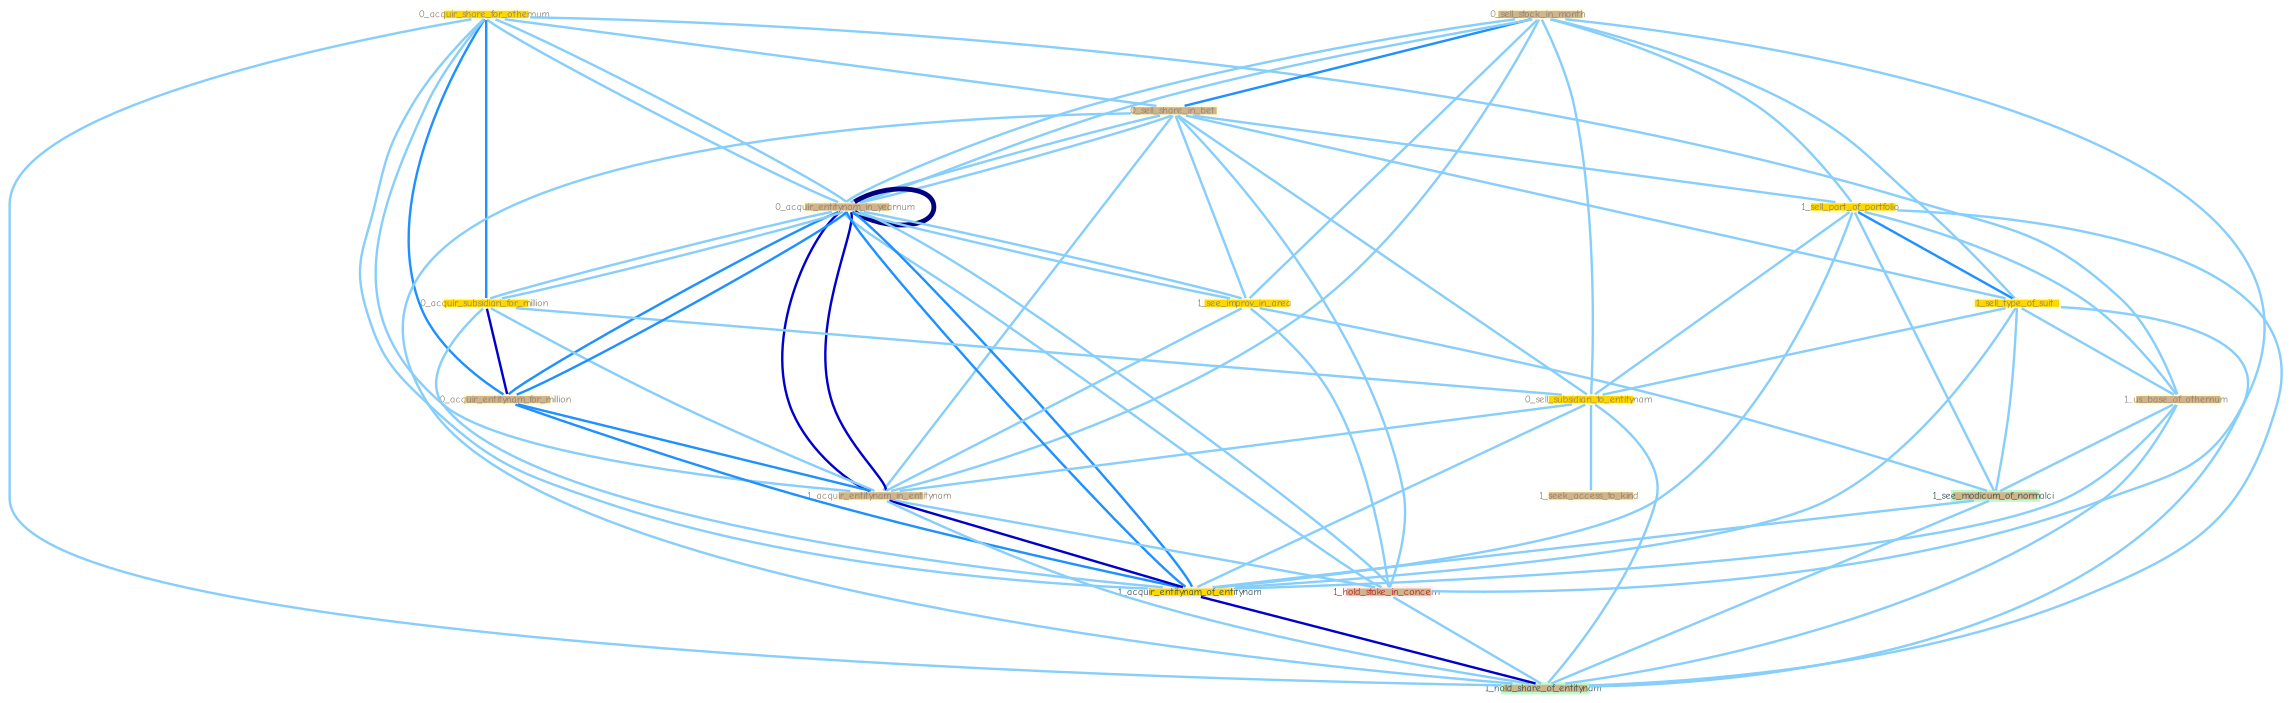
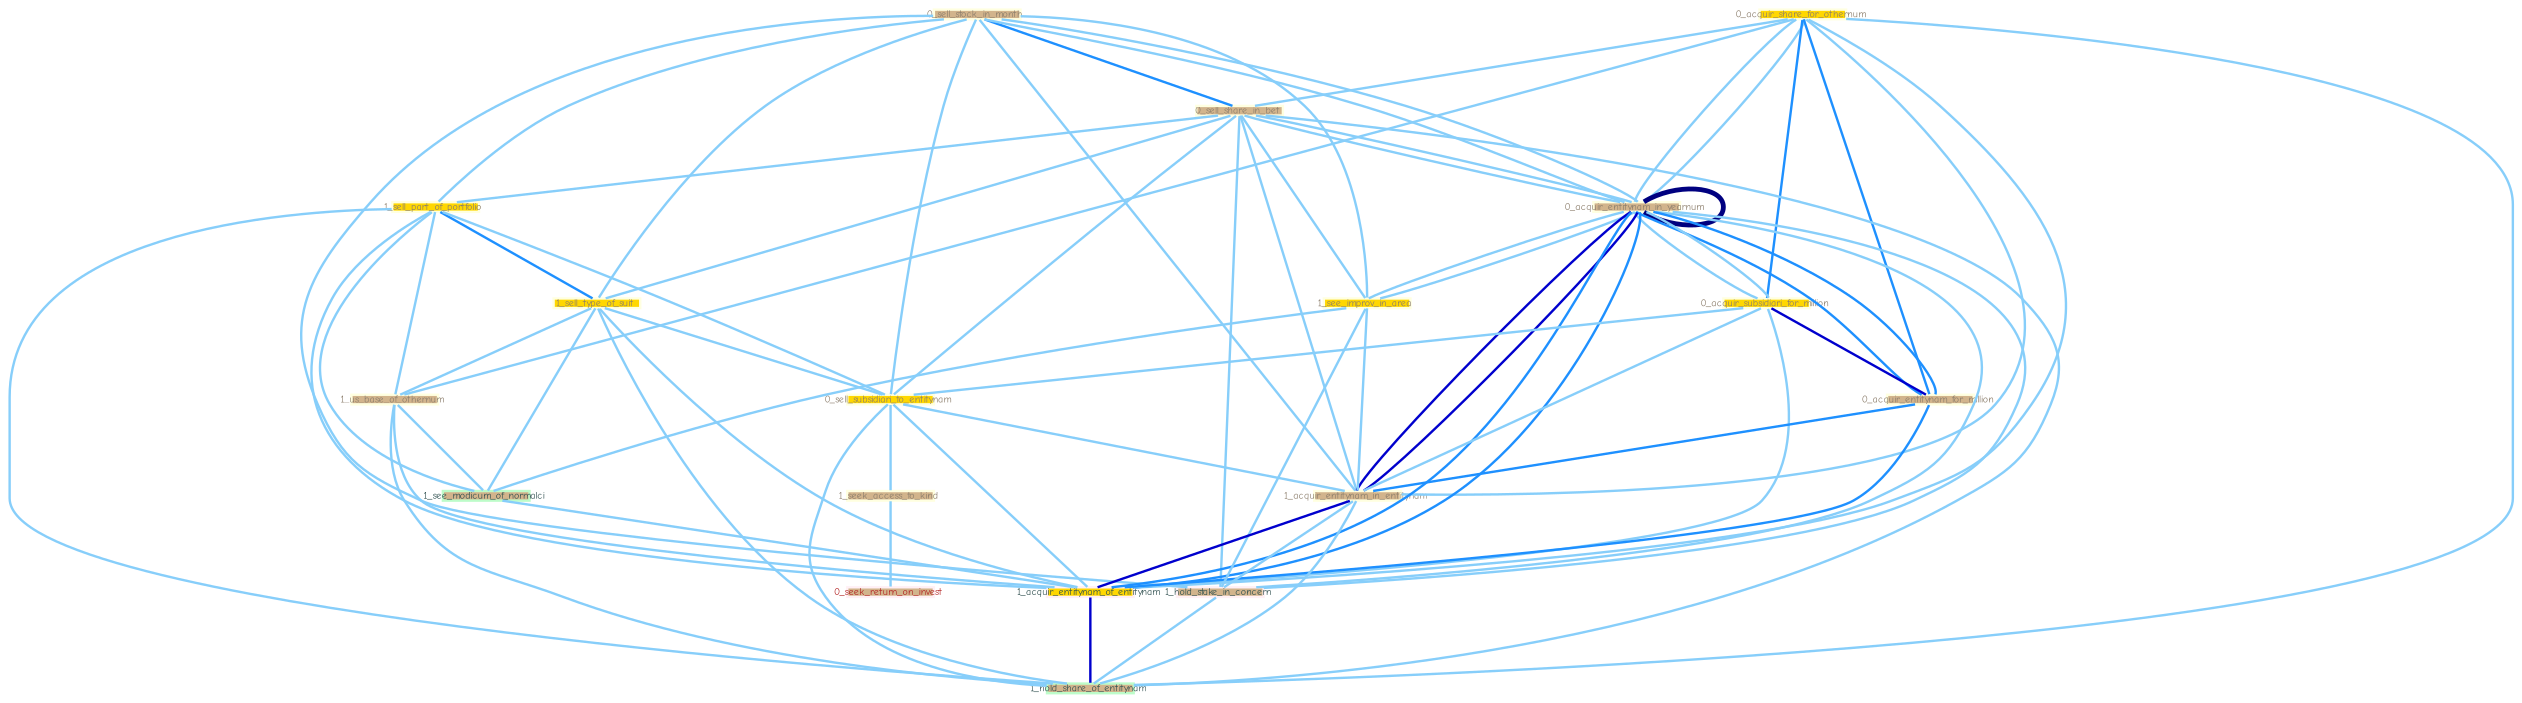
none -> (891, 592)
(1389, 592) -> (1220, 592)
(1770, 592) -> none
